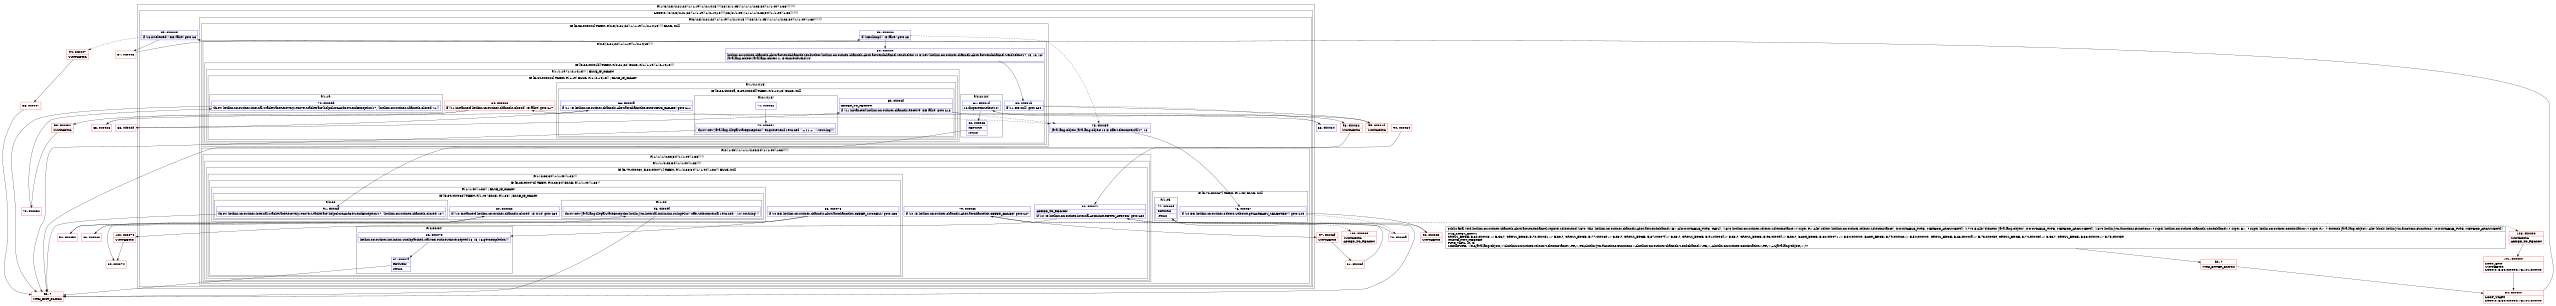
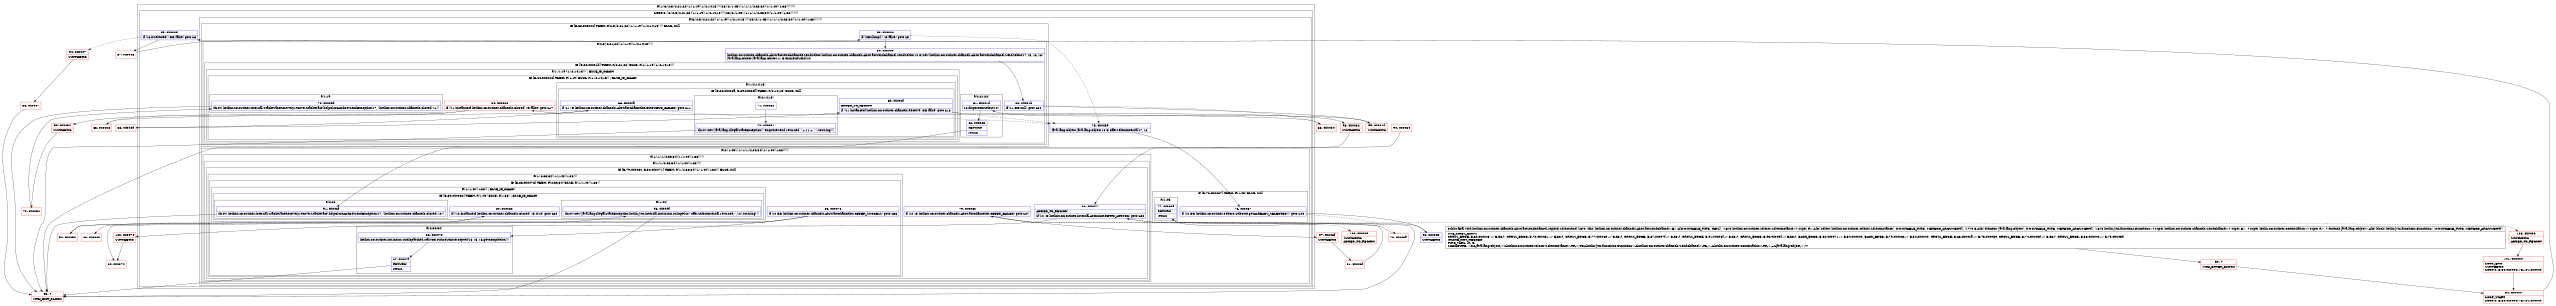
(1326, 128) -> (1326, 128)
(287, 222) -> (287, 222)
(1431, 238) -> (1431, 238)
